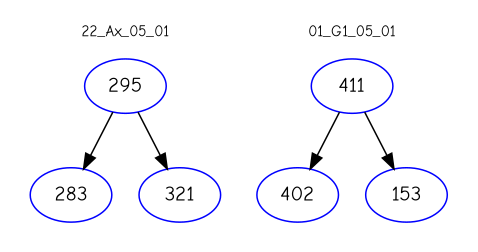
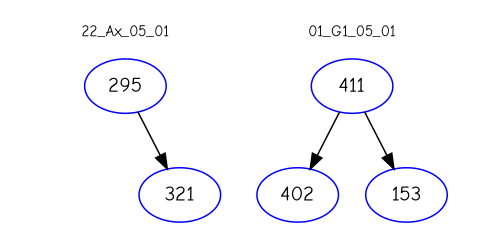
(71, 195) -> none
